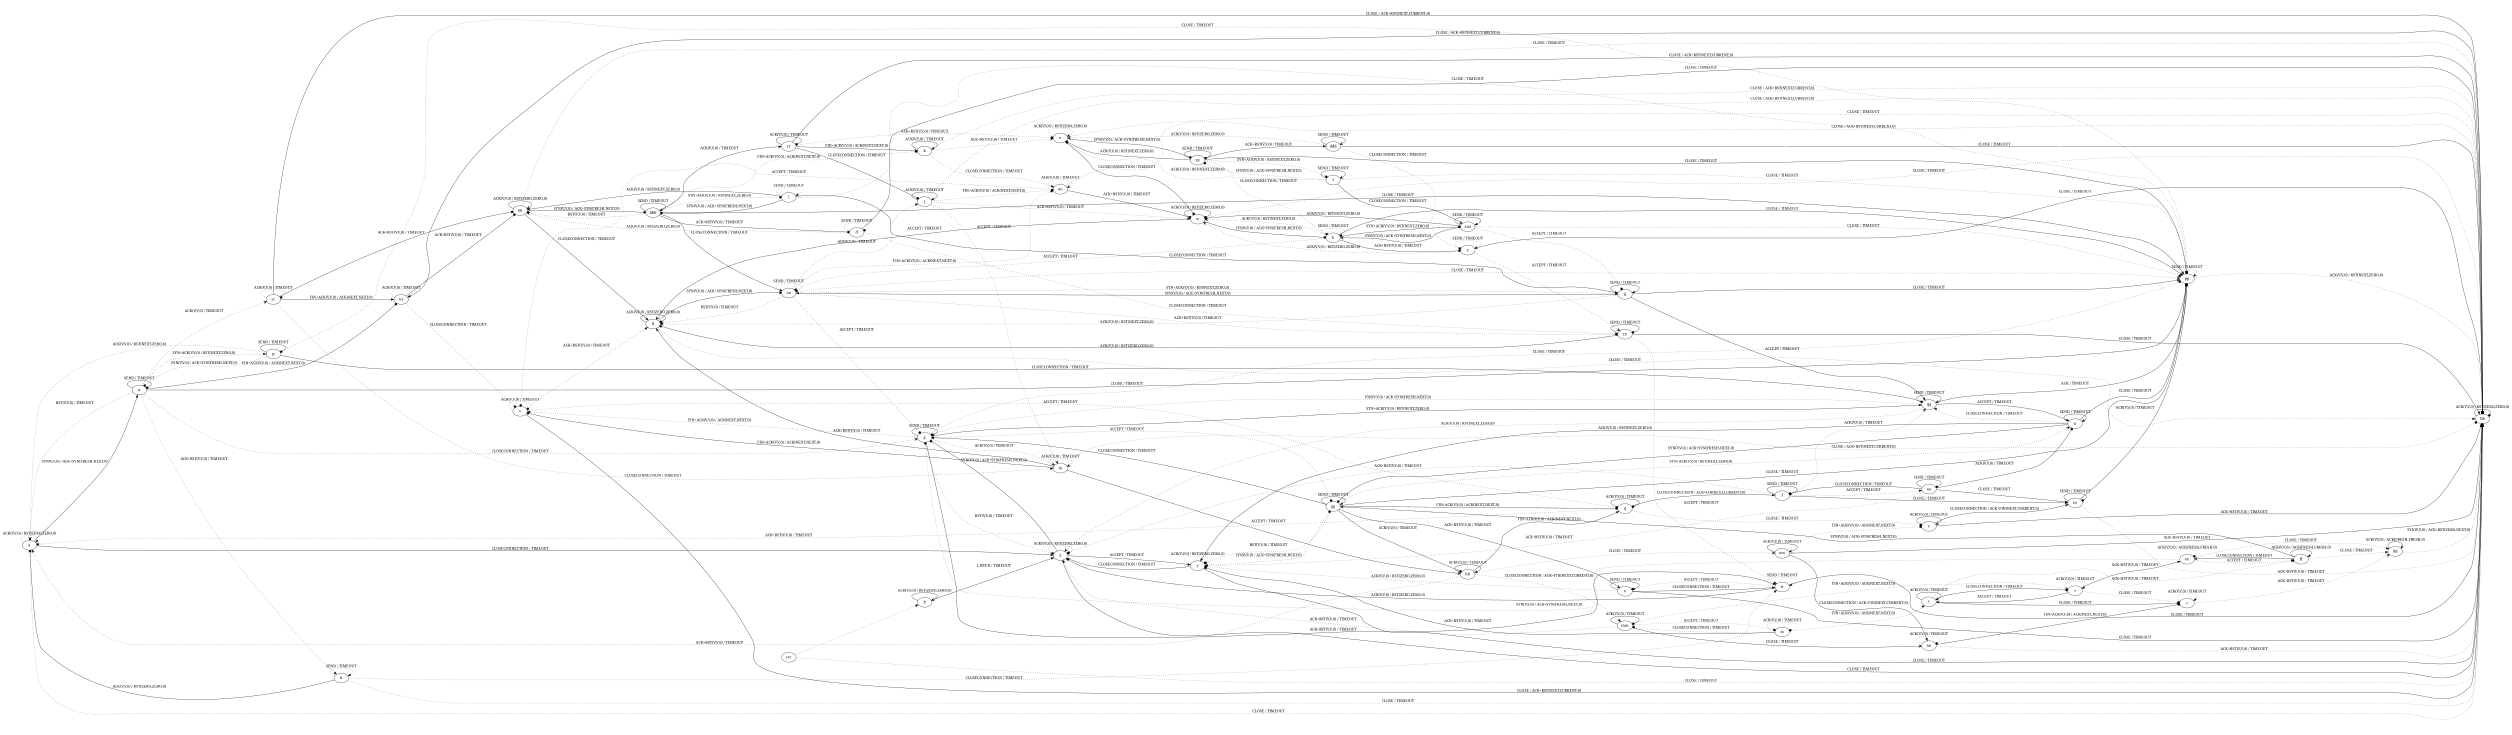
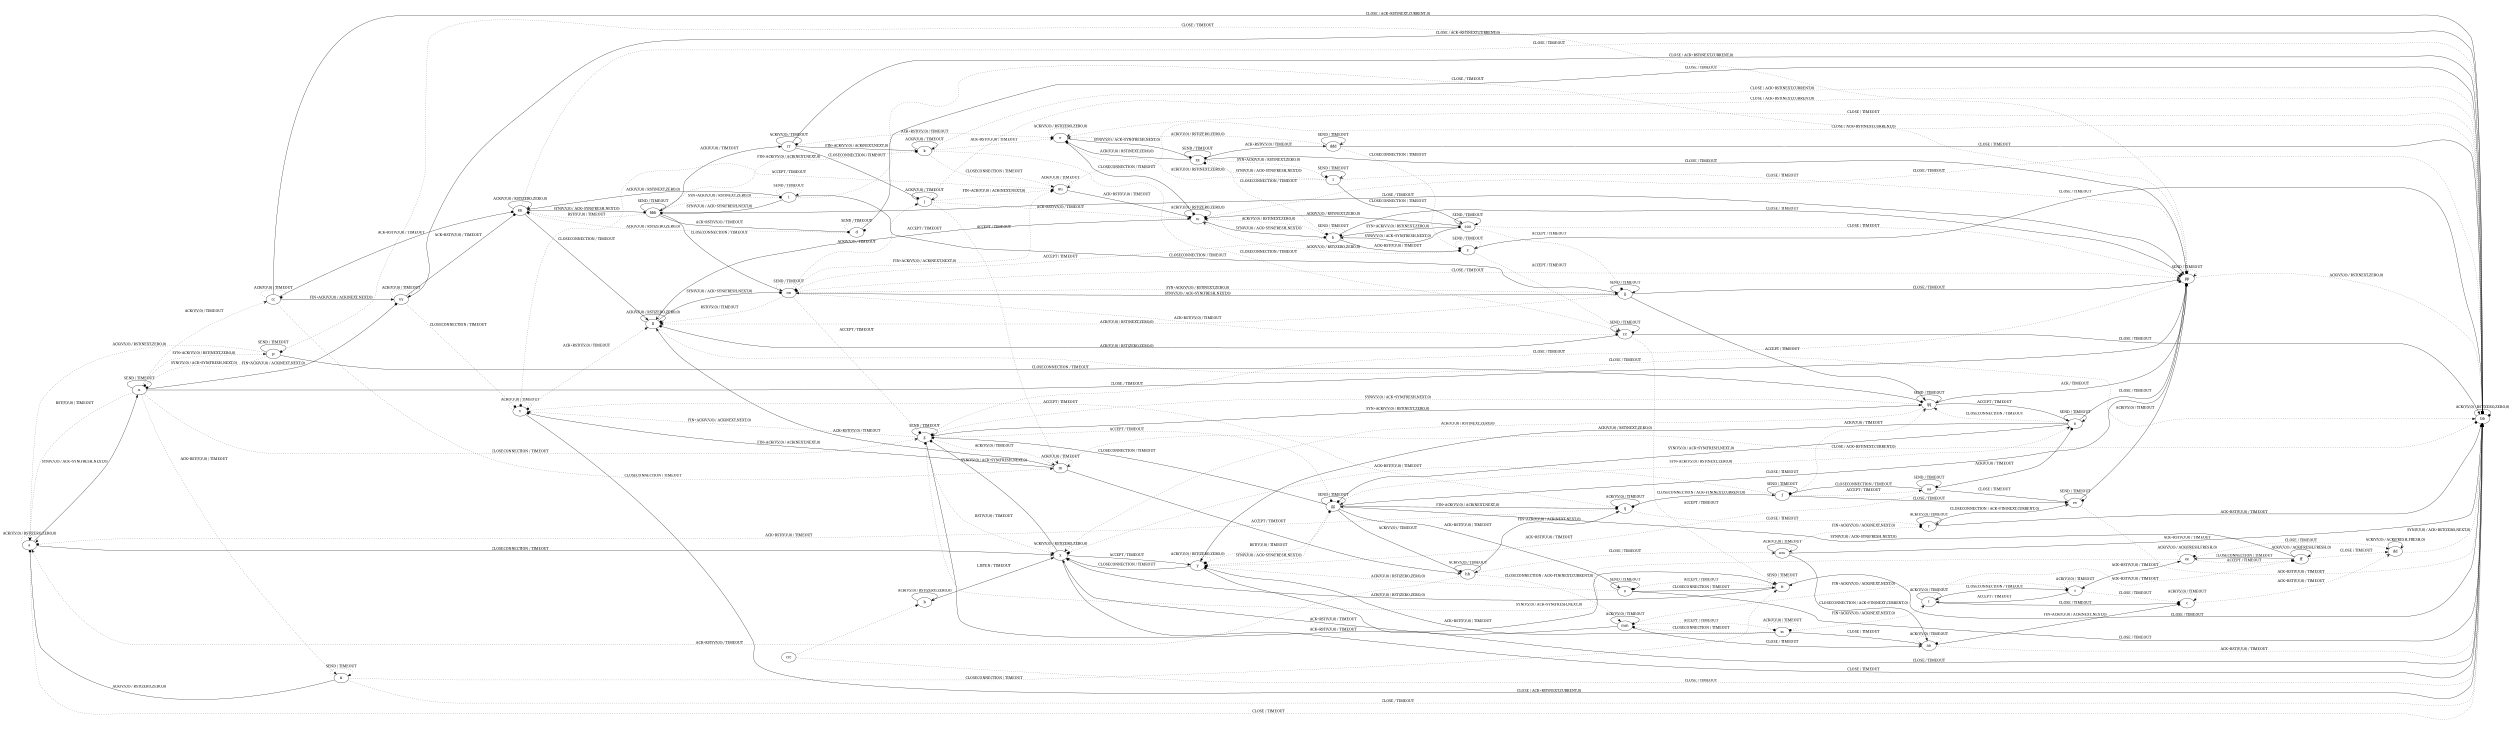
(1235, 315) -> (1252, 258)
(1332, 624) -> (1332, 624)
none -> (1855, 636)
